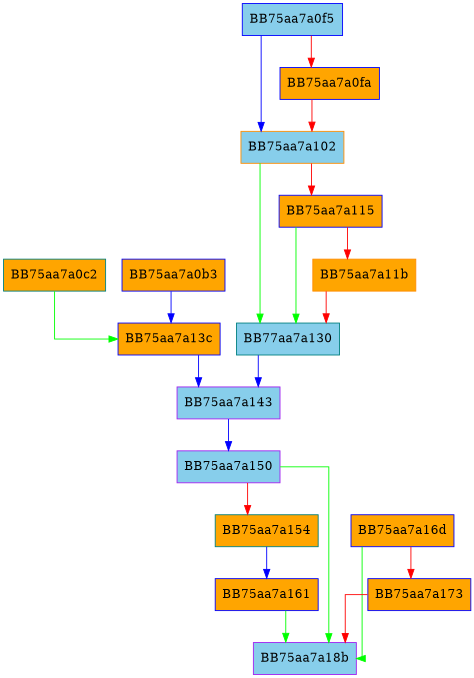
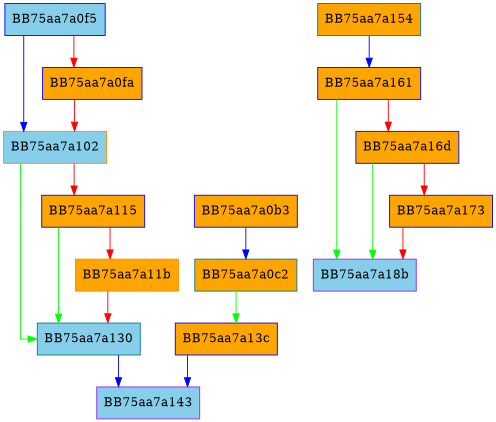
none -> (388, 111)
(171, 303) -> (246, 239)
(288, 339) -> (89, 339)
(229, 467) -> none
